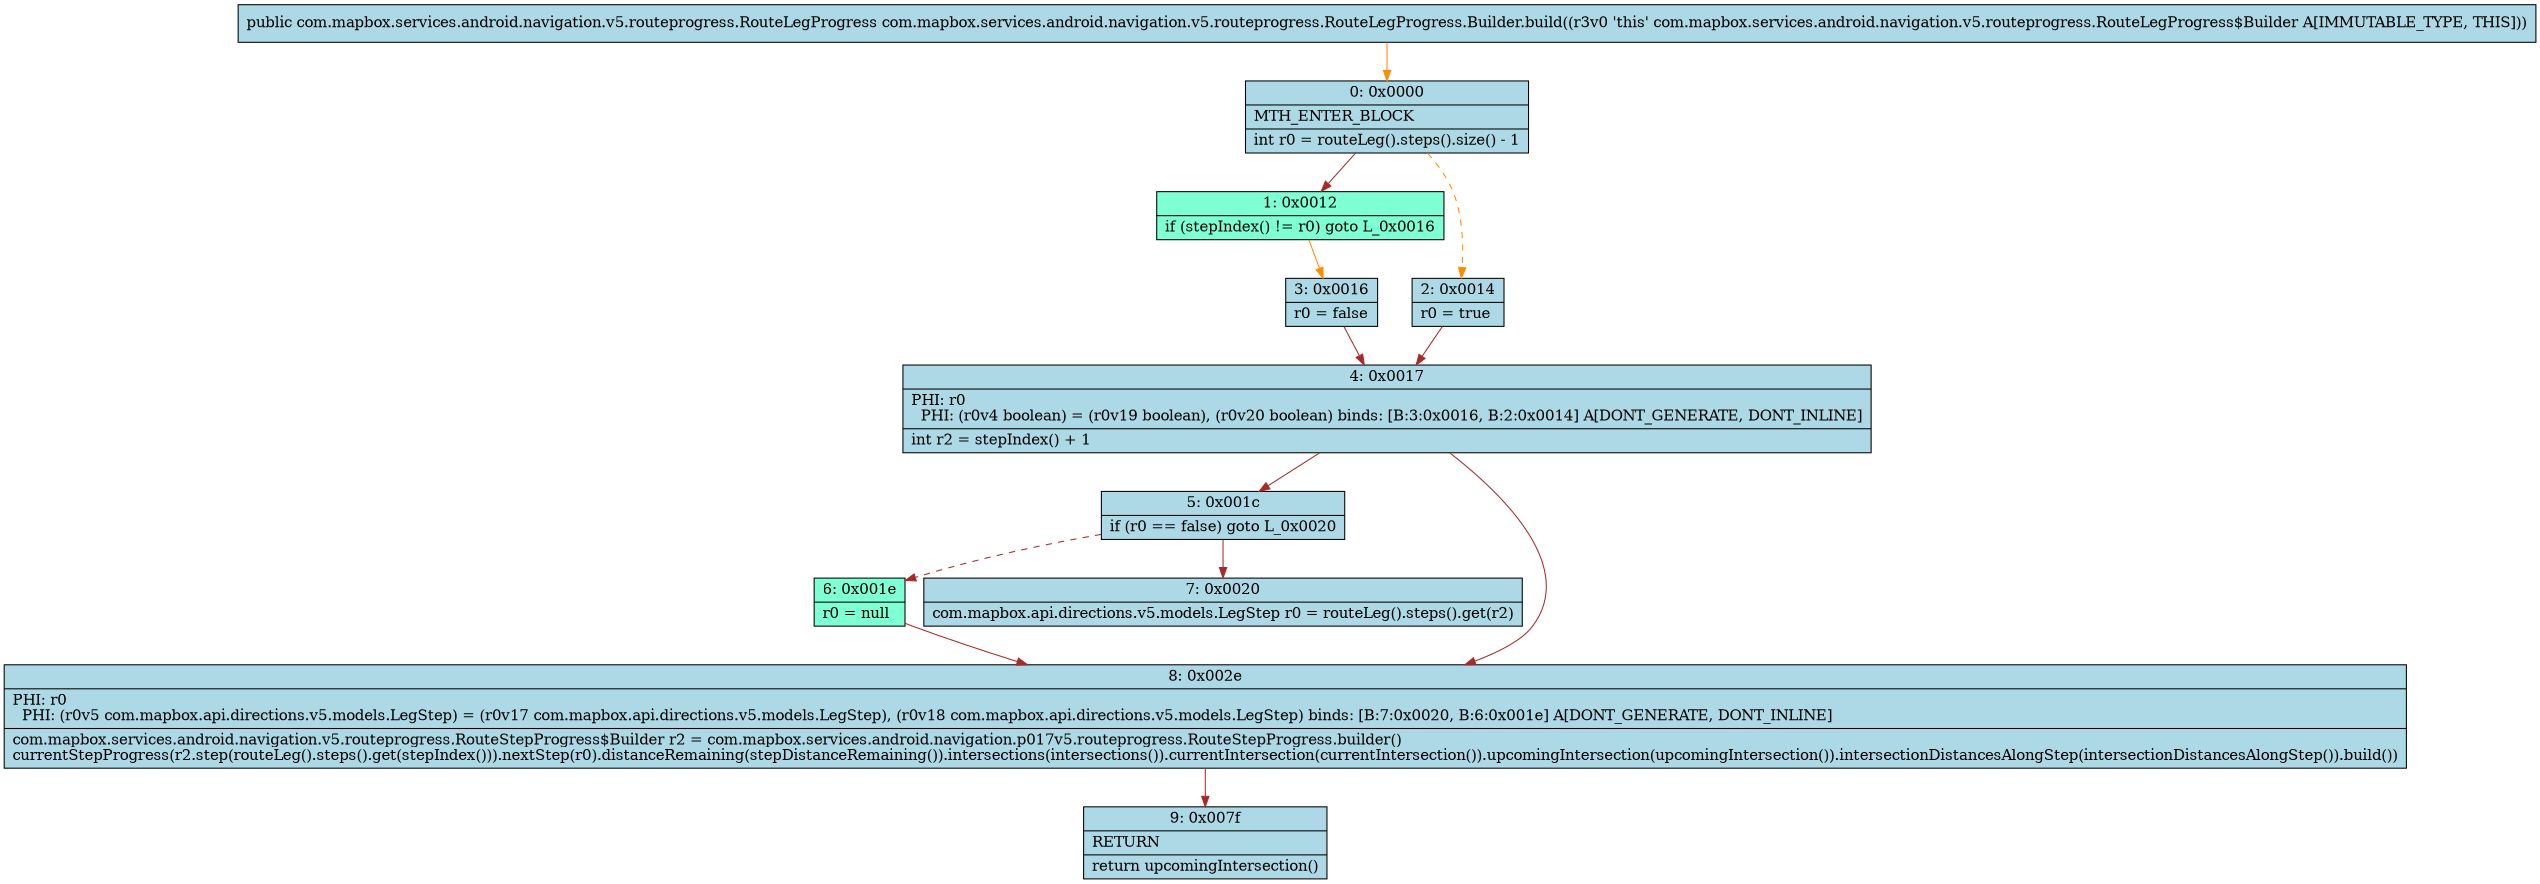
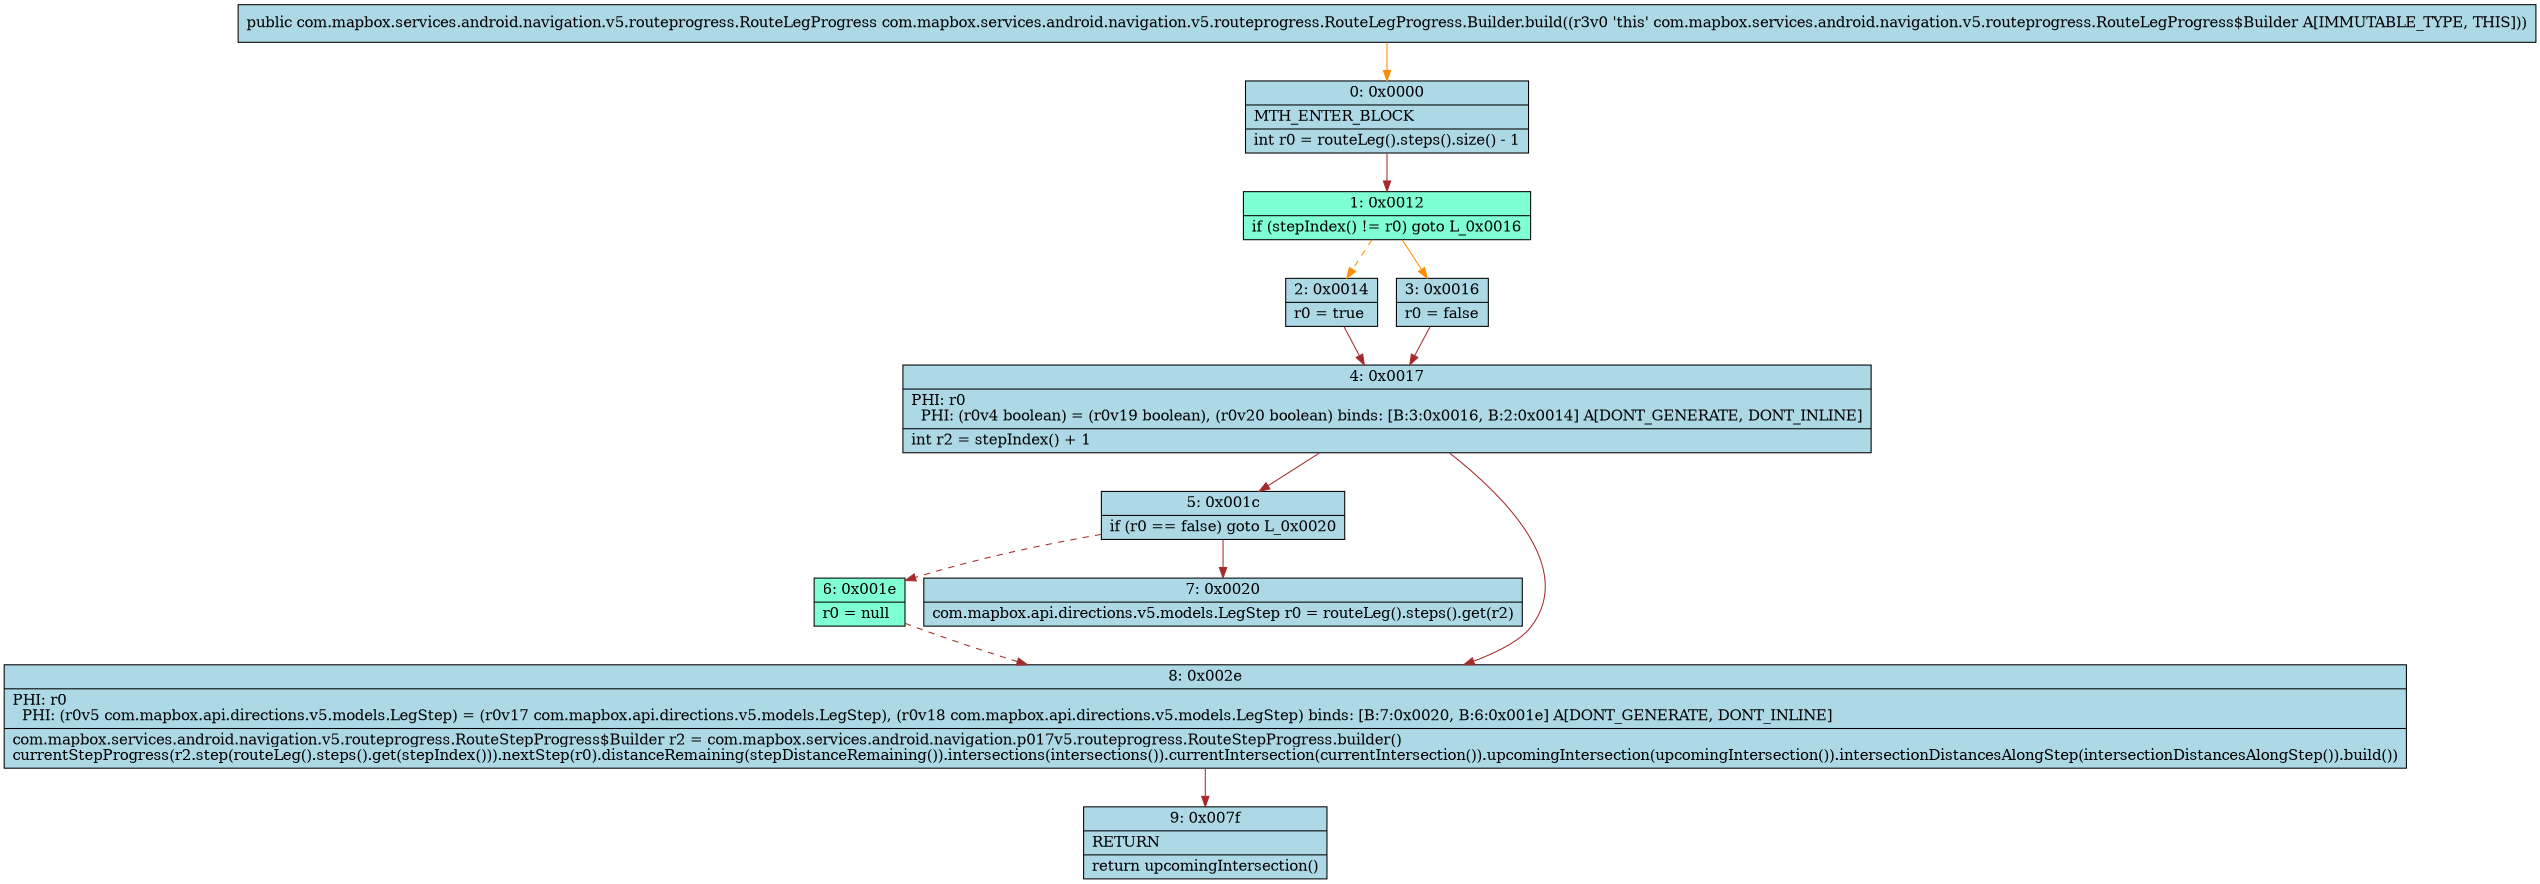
(1458, 206) -> (1362, 255)
(961, 643) -> (961, 643)
